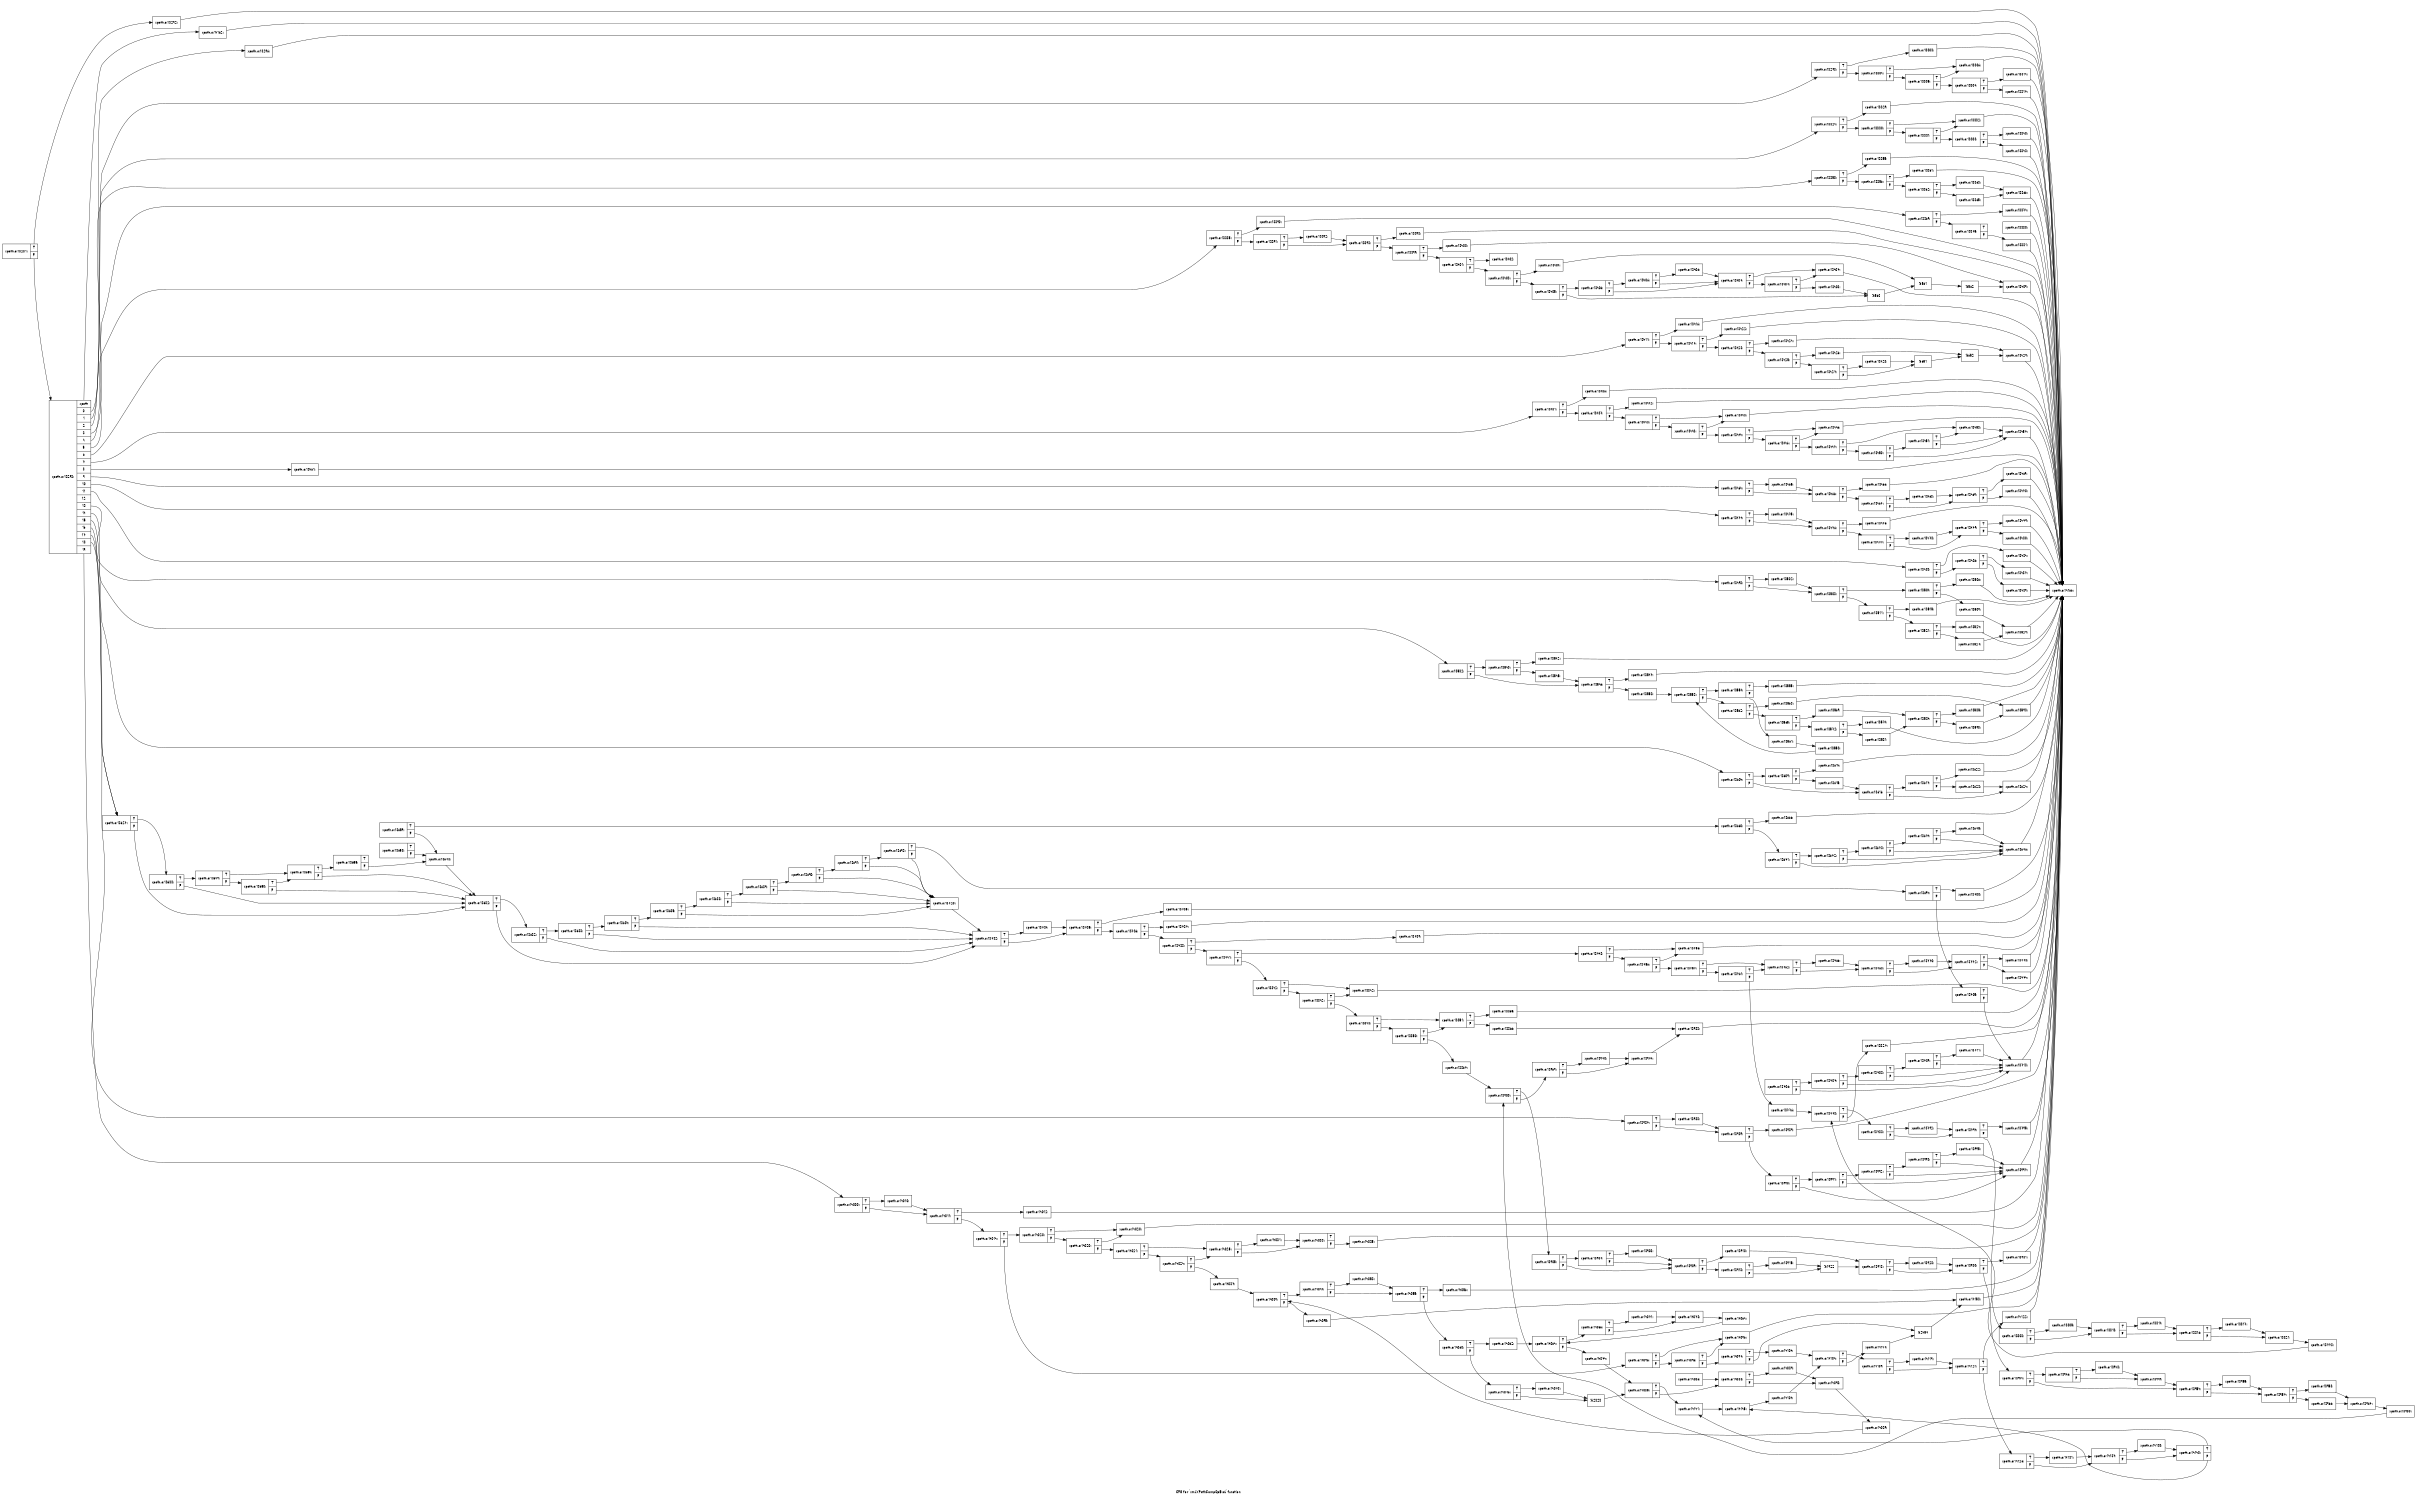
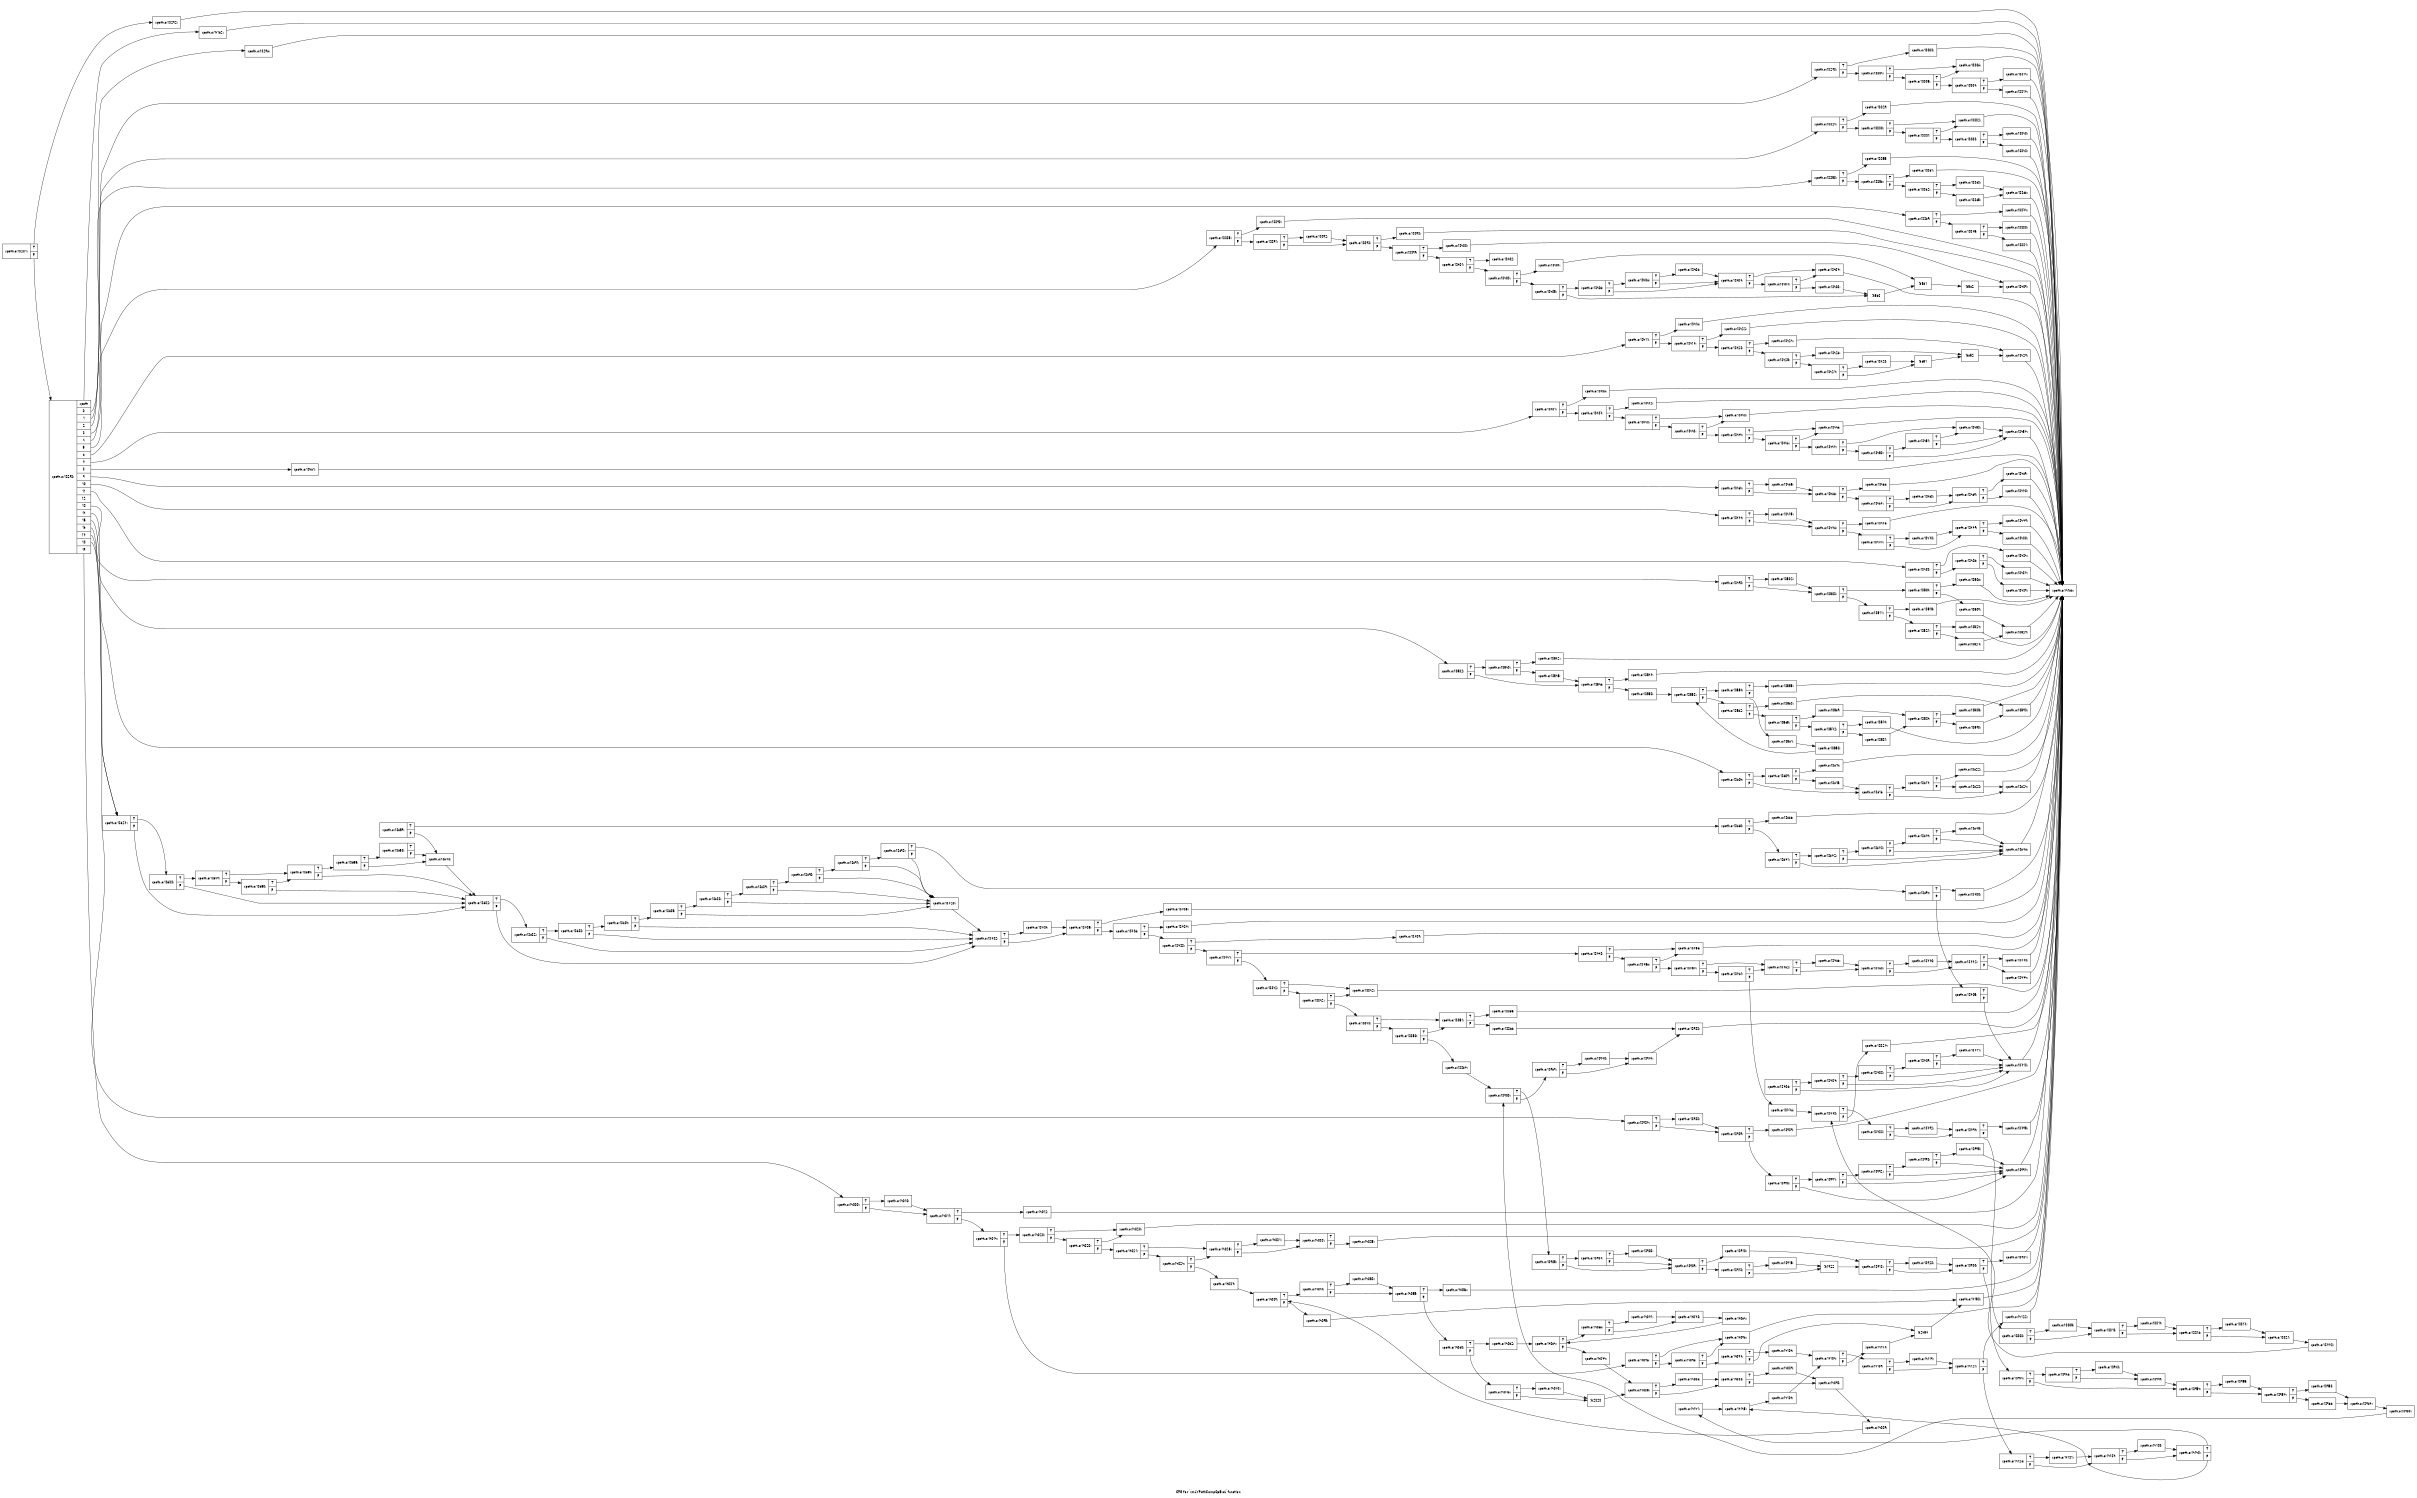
none -> (1994, 228)
none -> (372, 859)
(1667, 1392) -> (1666, 1386)
